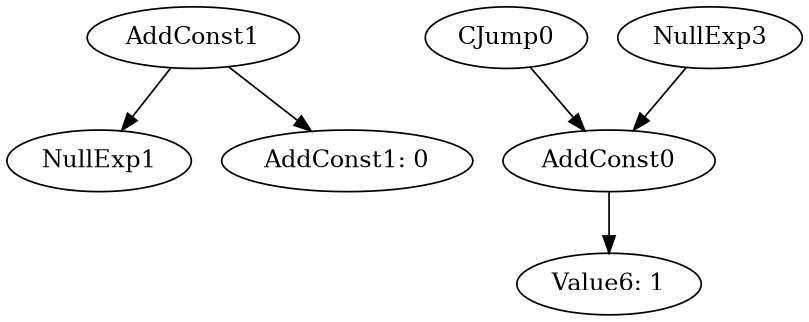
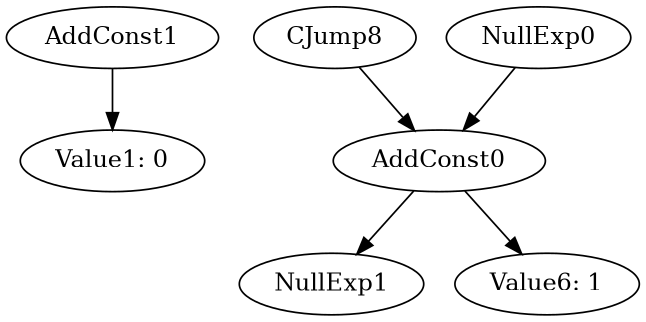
(506, 38) -> (335, 38)
(710, 38) -> (539, 38)
(151, 93) -> (391, 216)
(347, 161) -> (112, 161)
